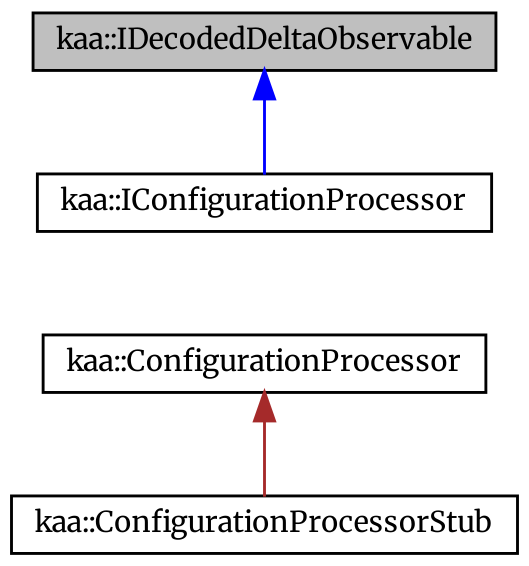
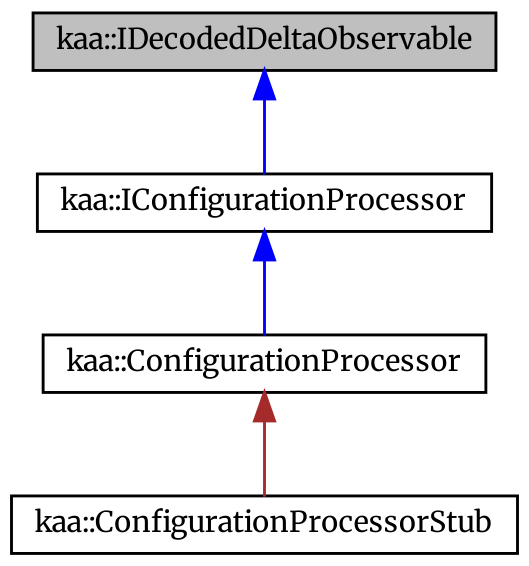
none -> (264, 298)
